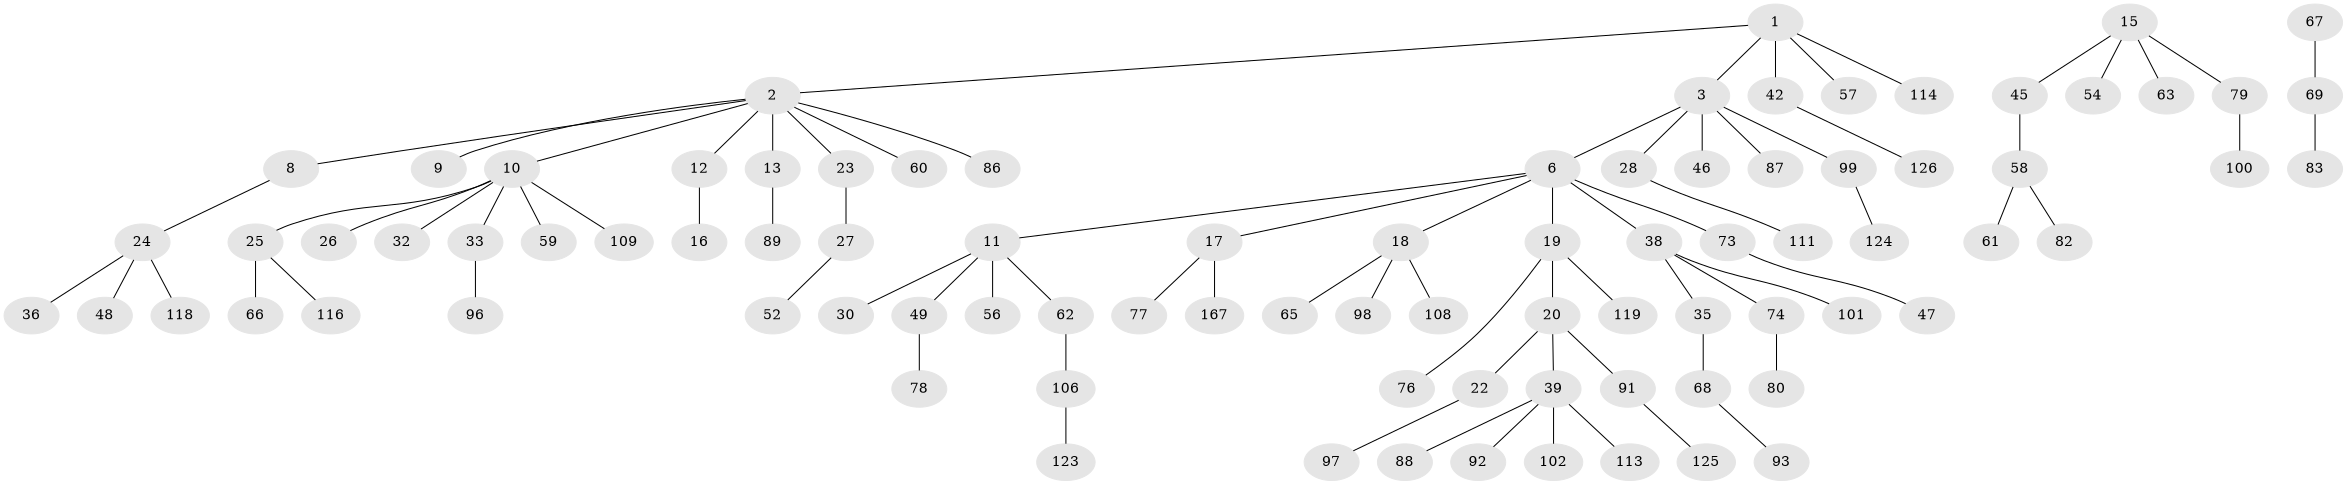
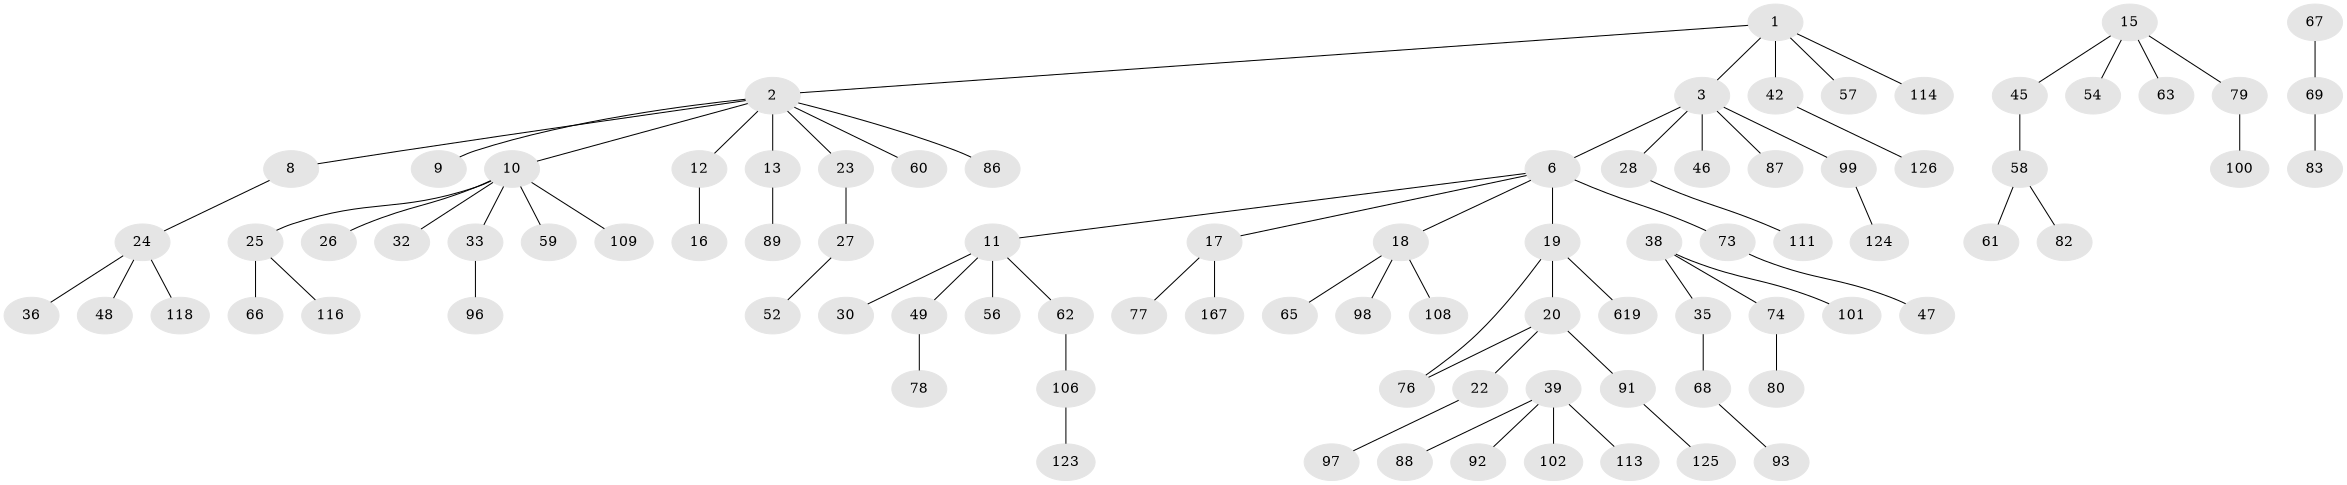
(1603, 206) -> none
(1628, 316) -> (1628, 316)
(1553, 352) -> (1480, 352)
